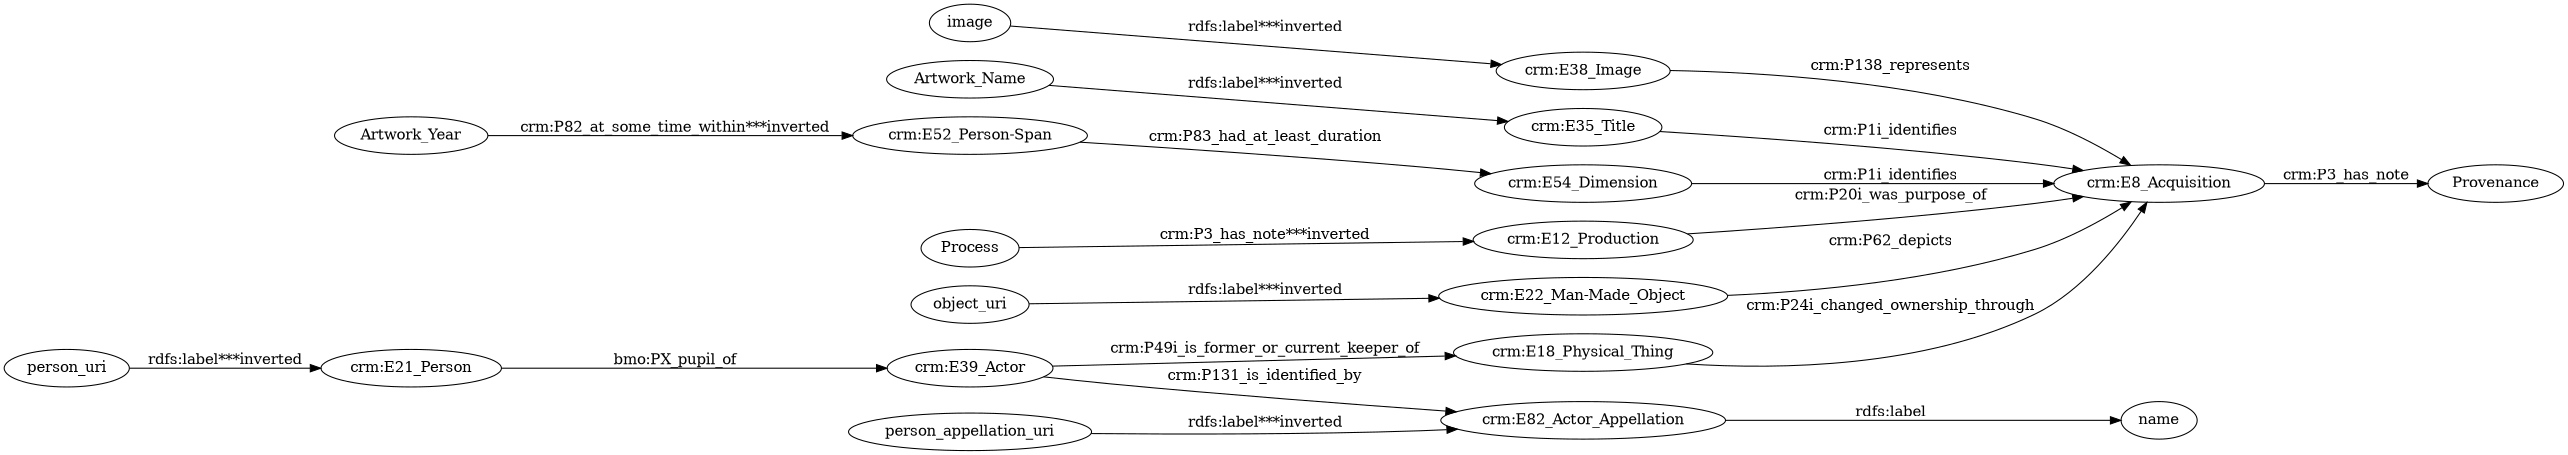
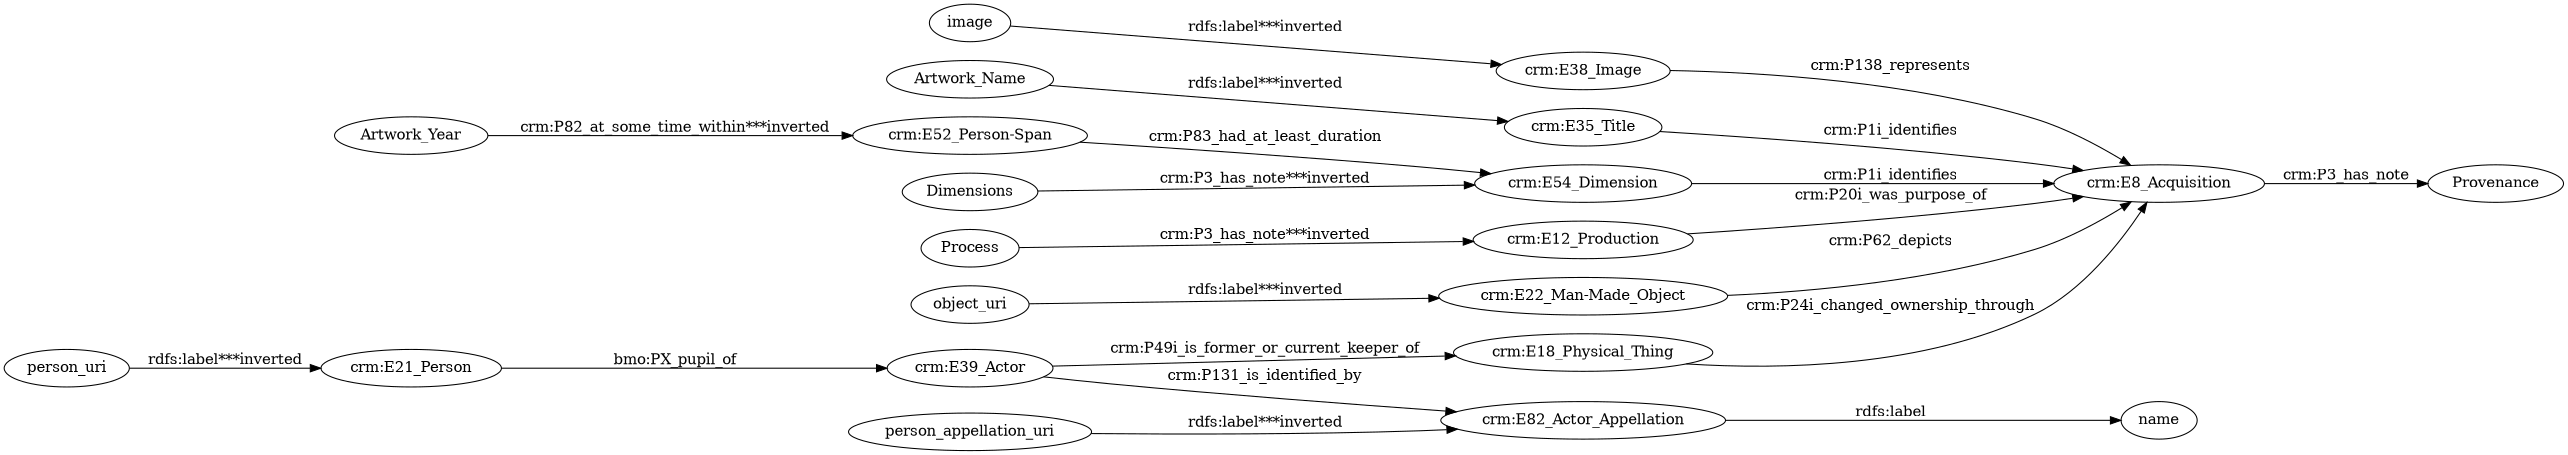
none -> (970, 192)
